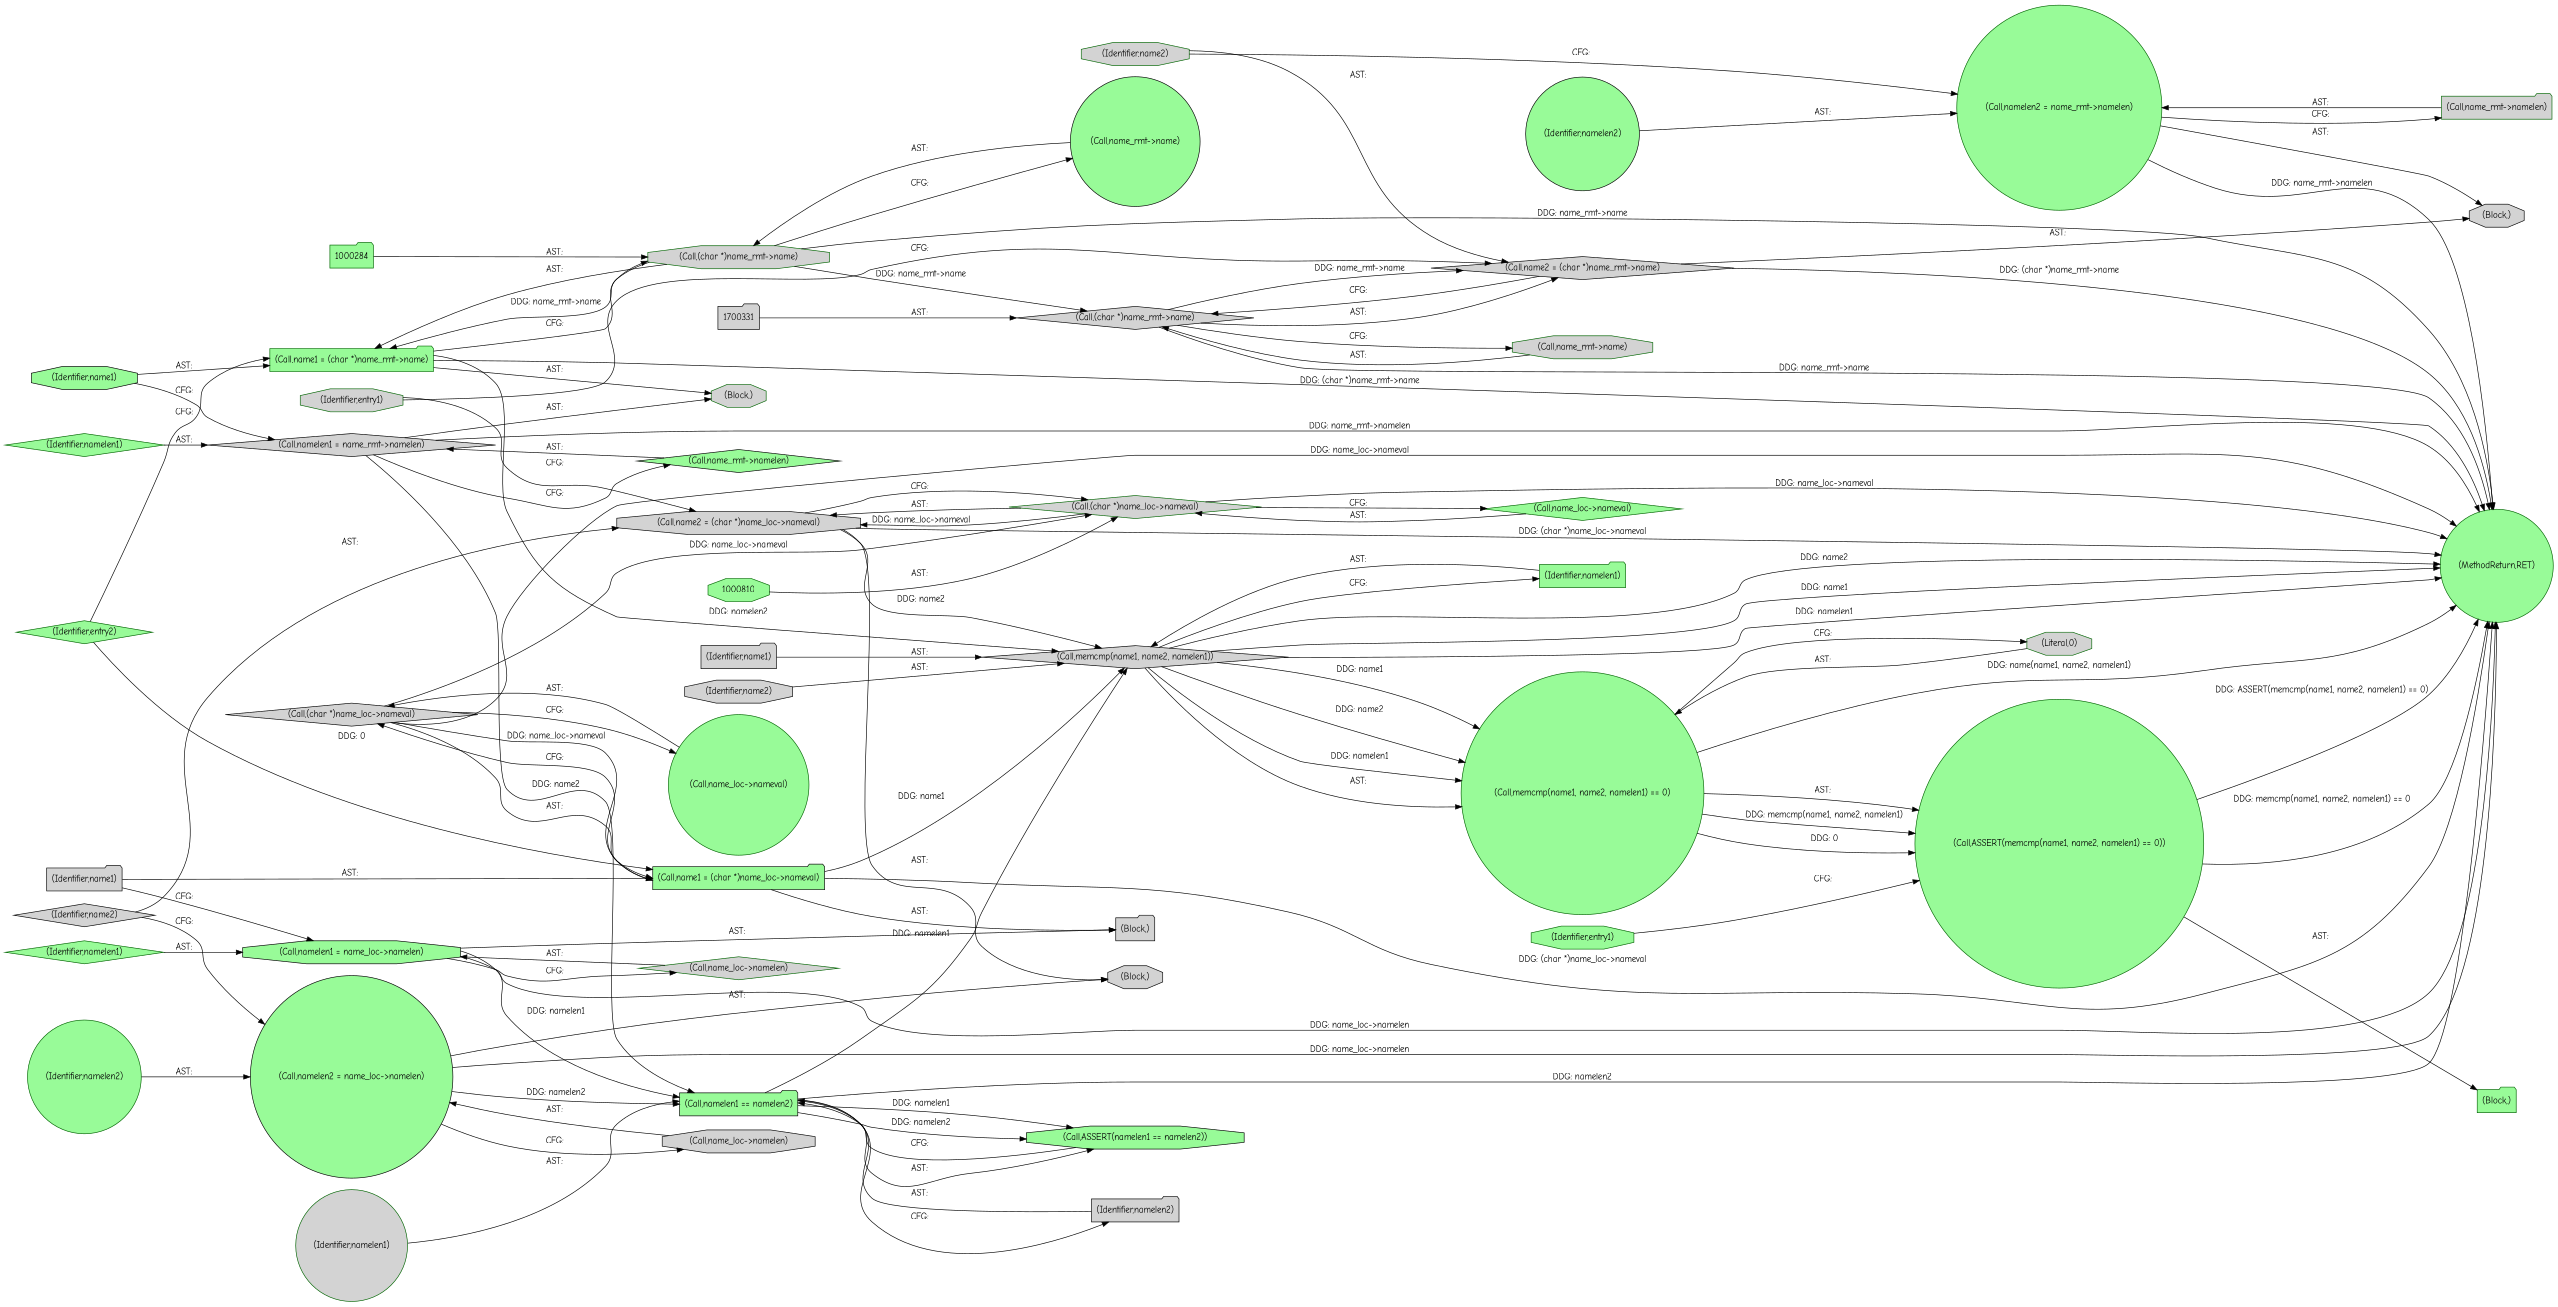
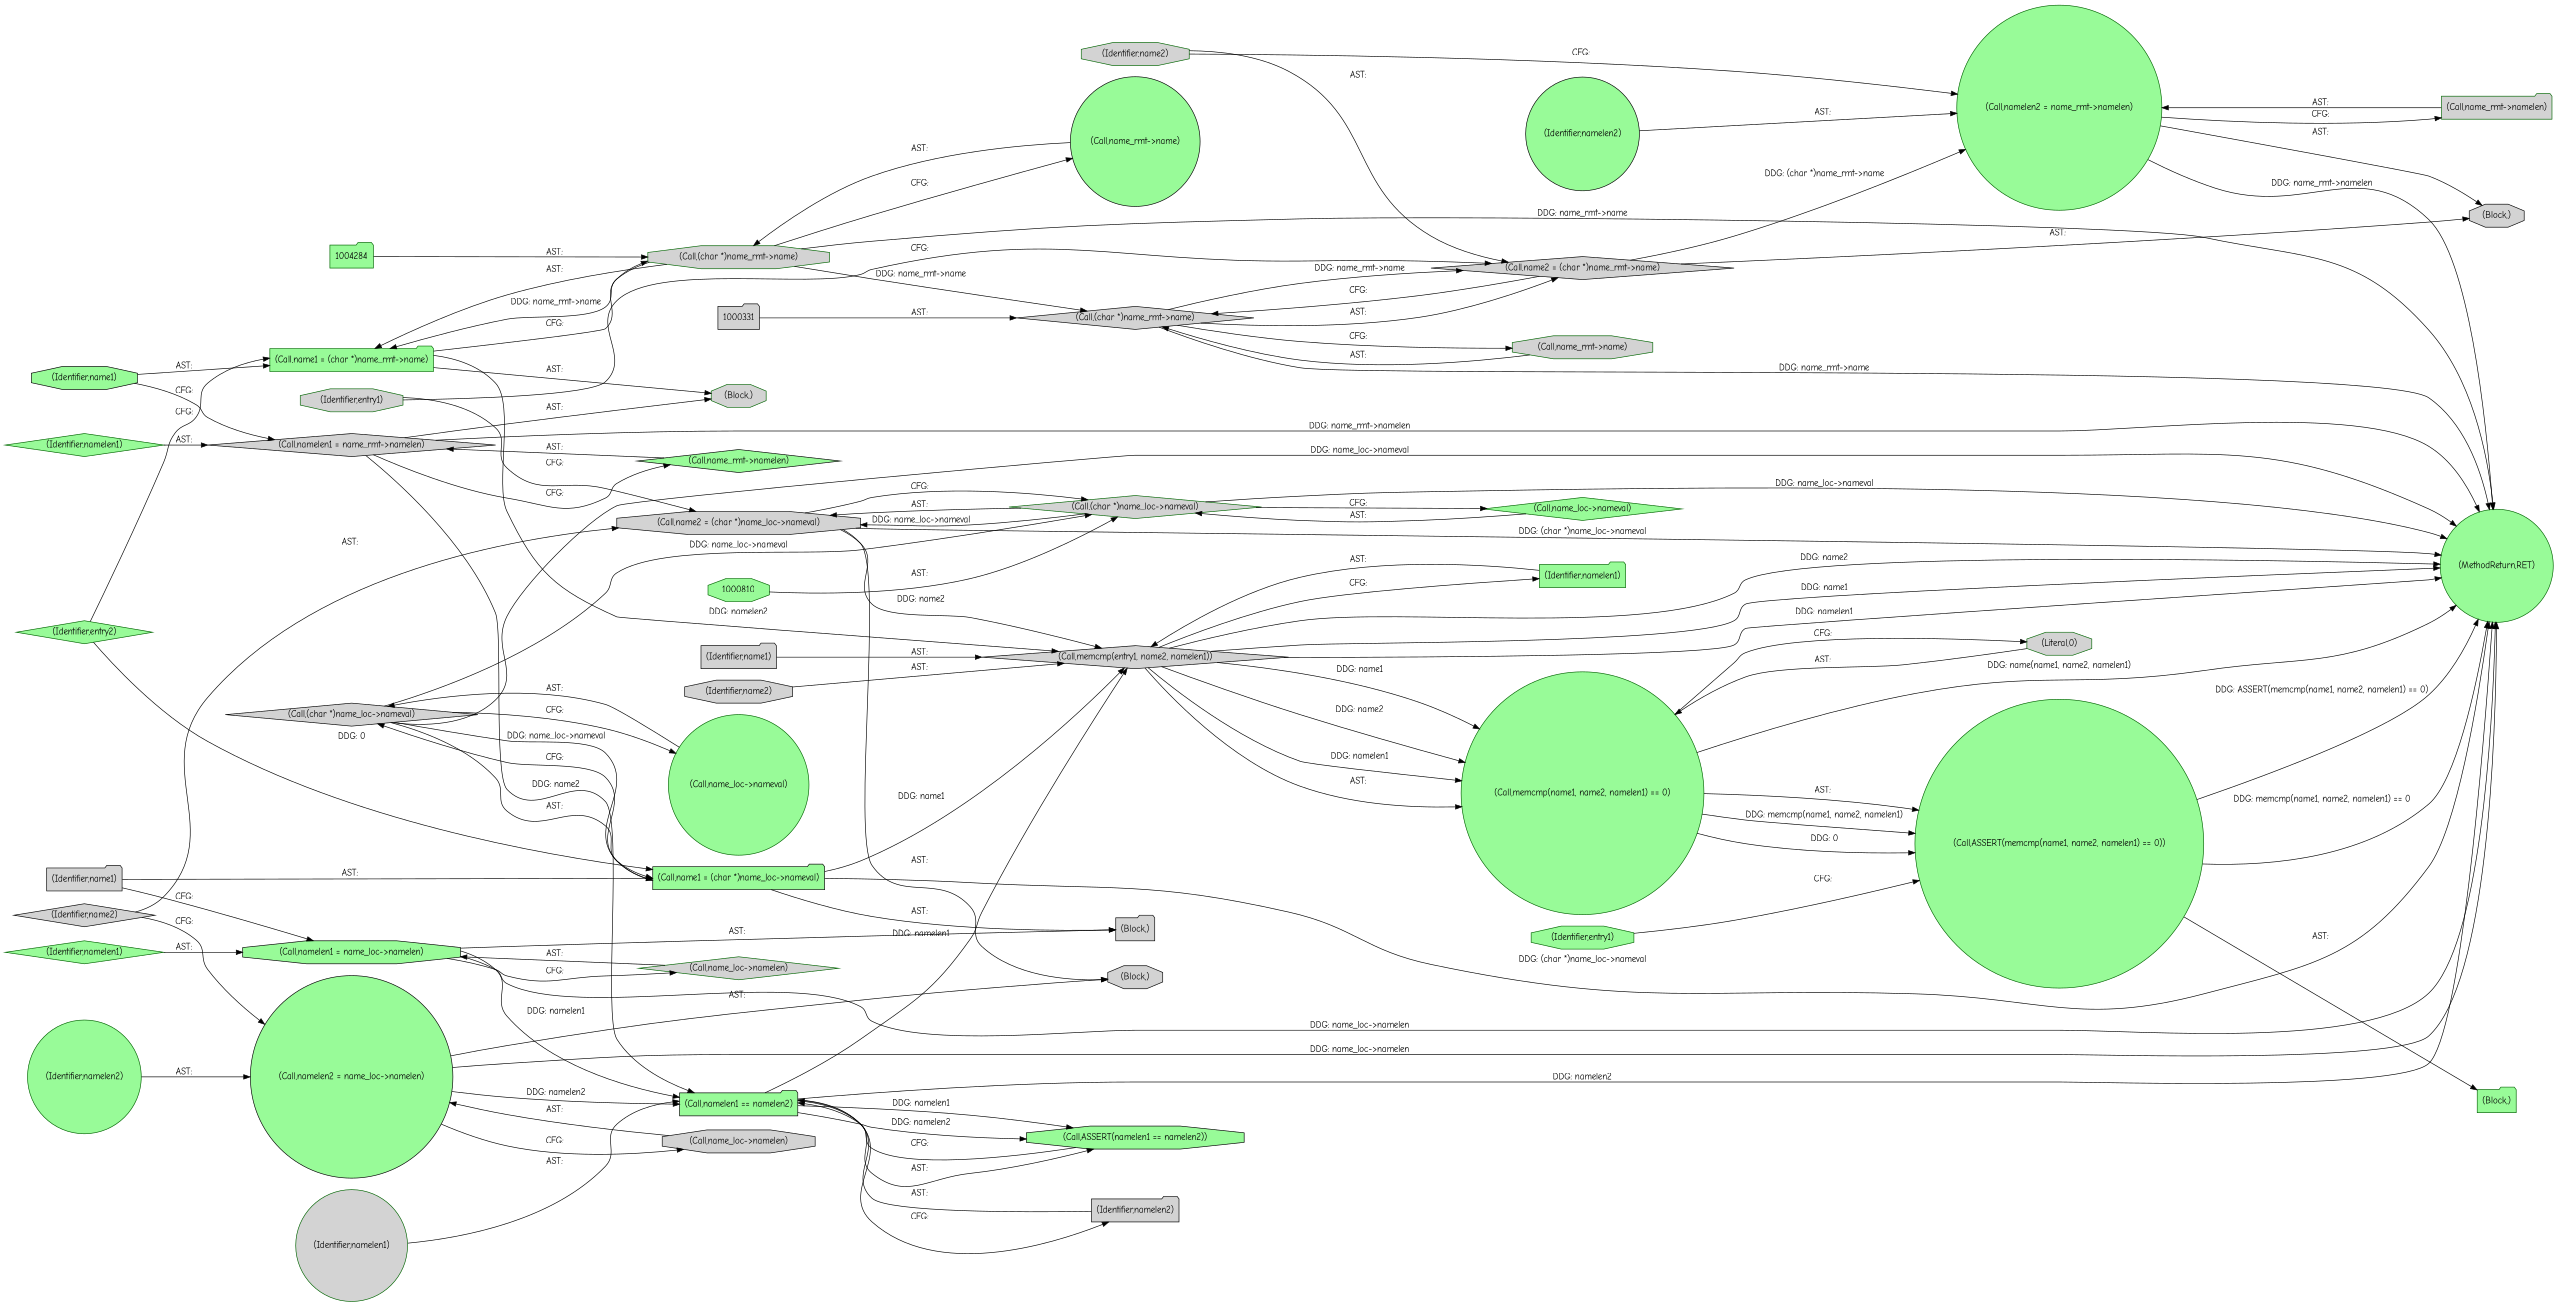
(352, 257) -> (352, 257)
(2160, 296) -> (1798, 215)
(739, 318) -> (739, 318)
(1480, 391) -> none
(1135, 657) -> (1135, 657)
